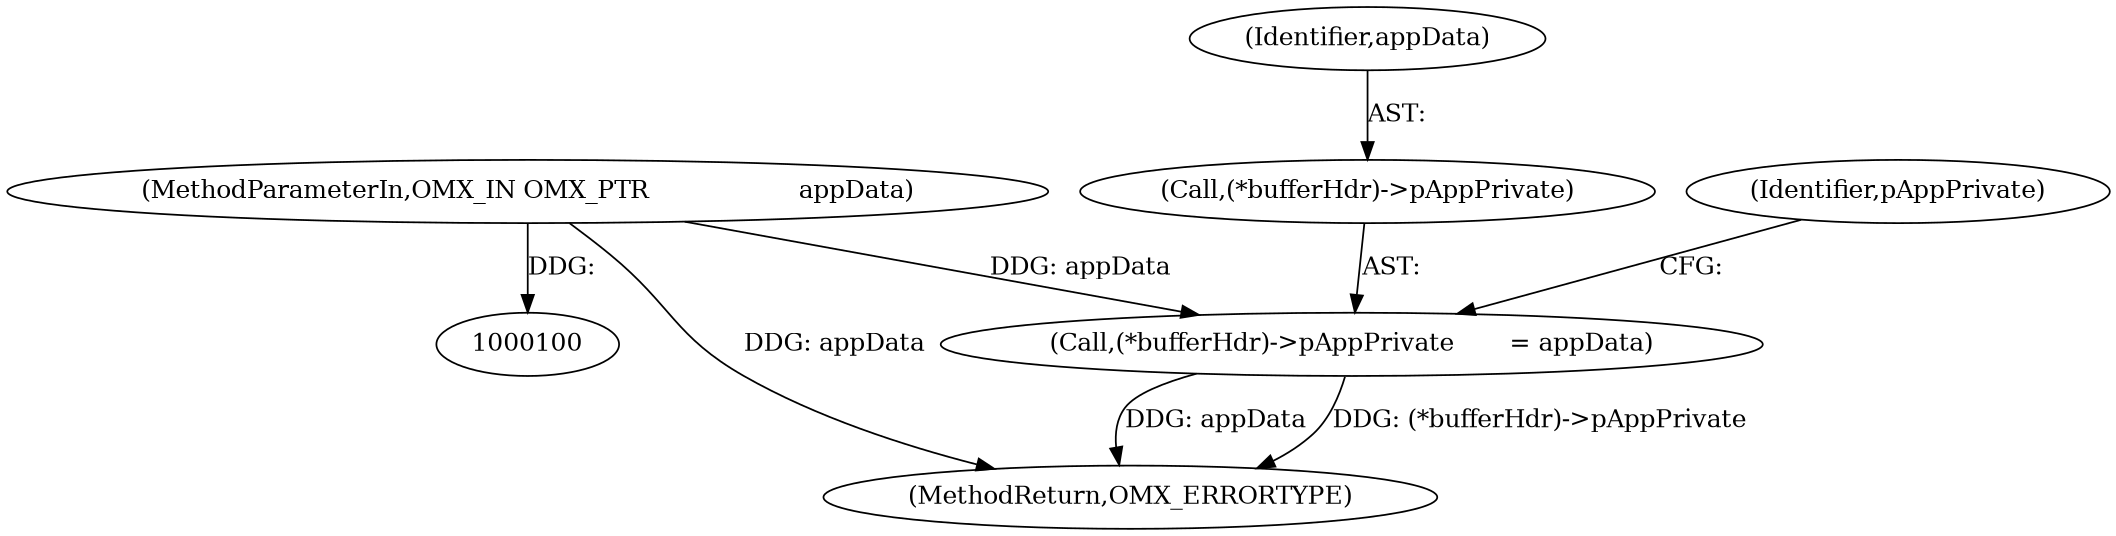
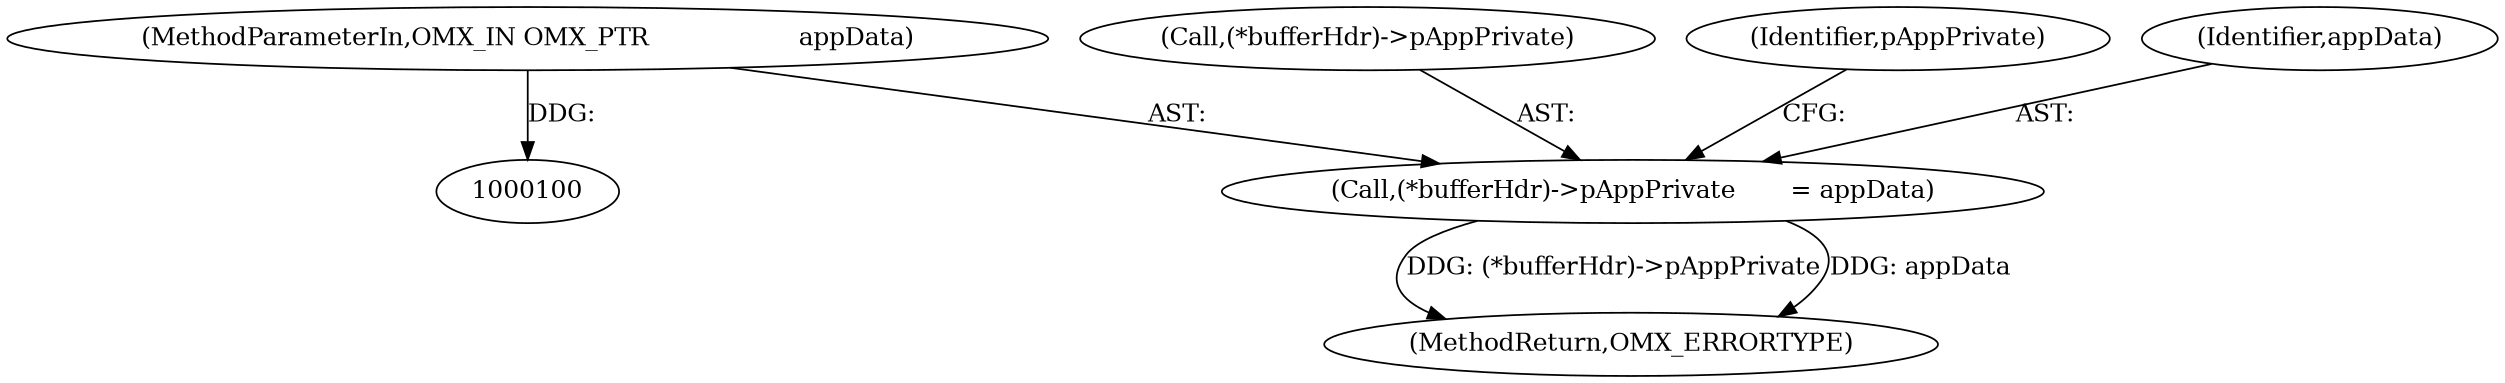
(1368, 106) -> (1996, 111)
(1080, 268) -> (1181, 115)
(751, 380) -> none
